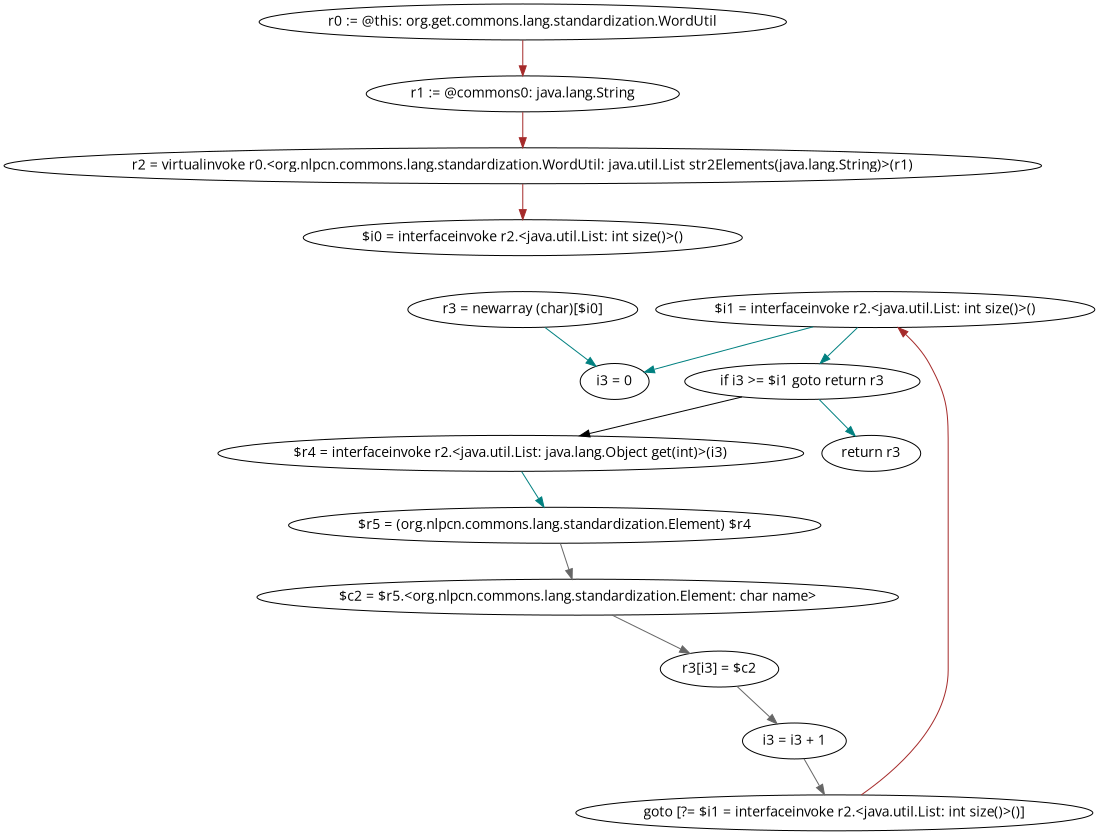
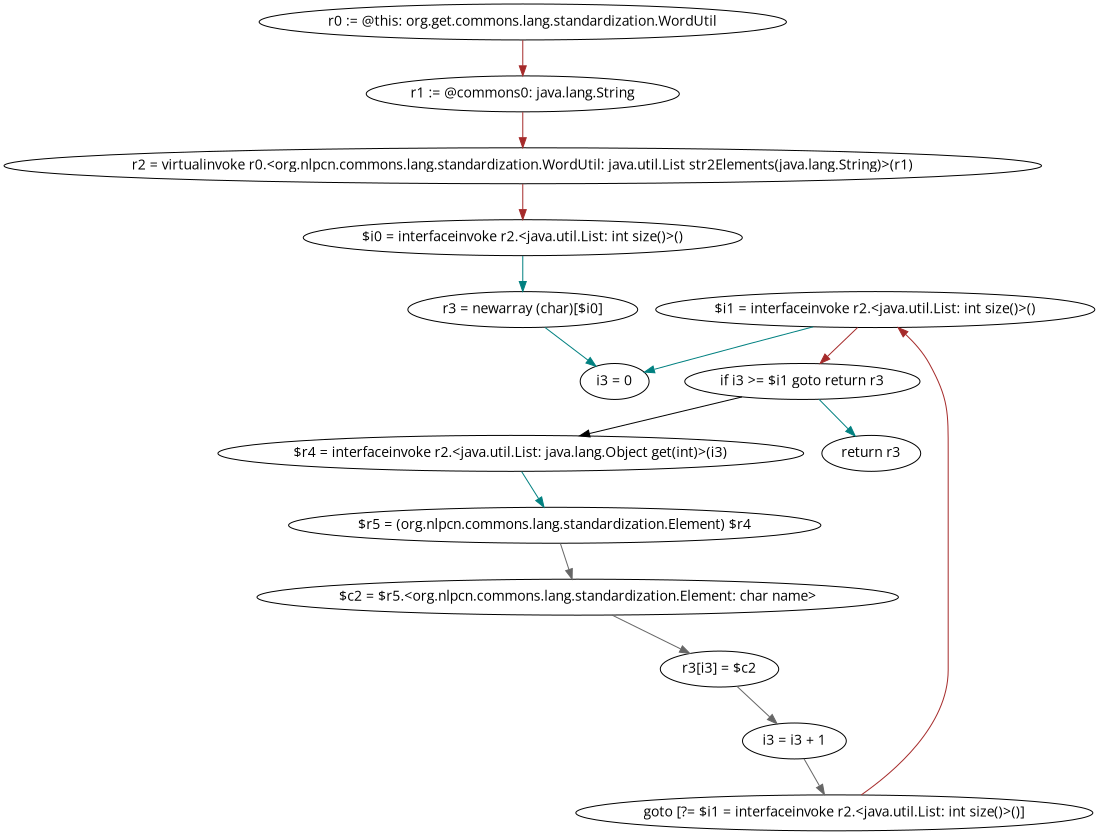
none -> (523, 269)
(843, 342) -> (843, 342)
